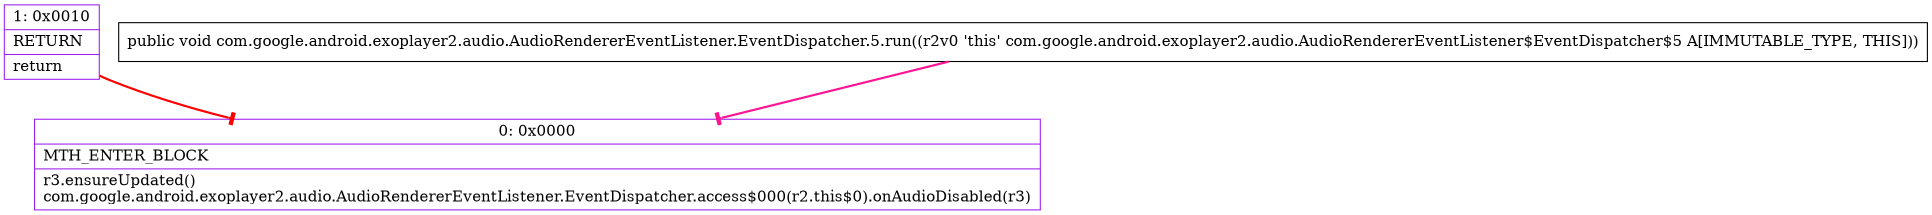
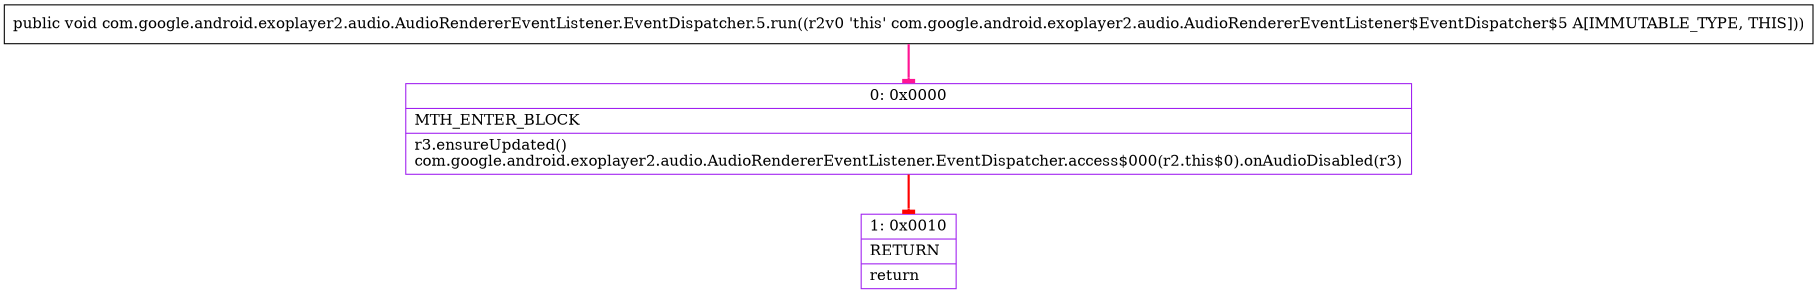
(163, 99) -> (909, 191)
